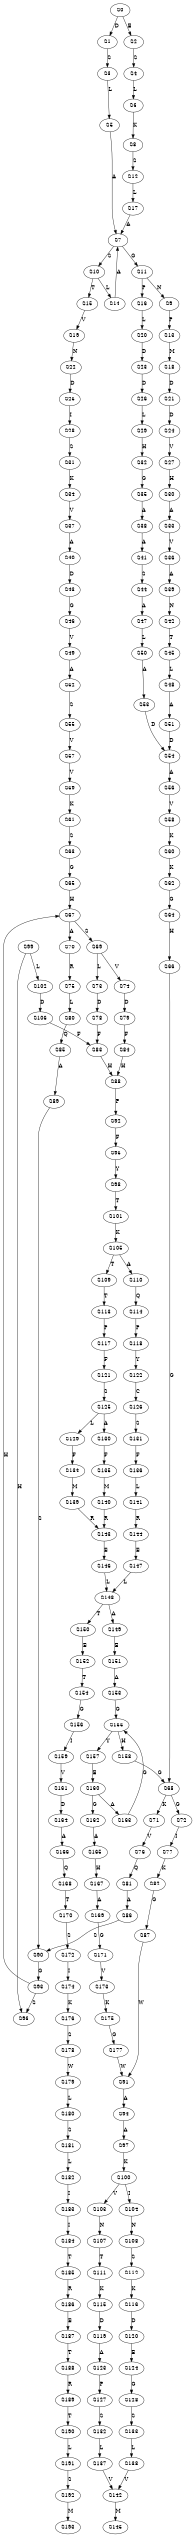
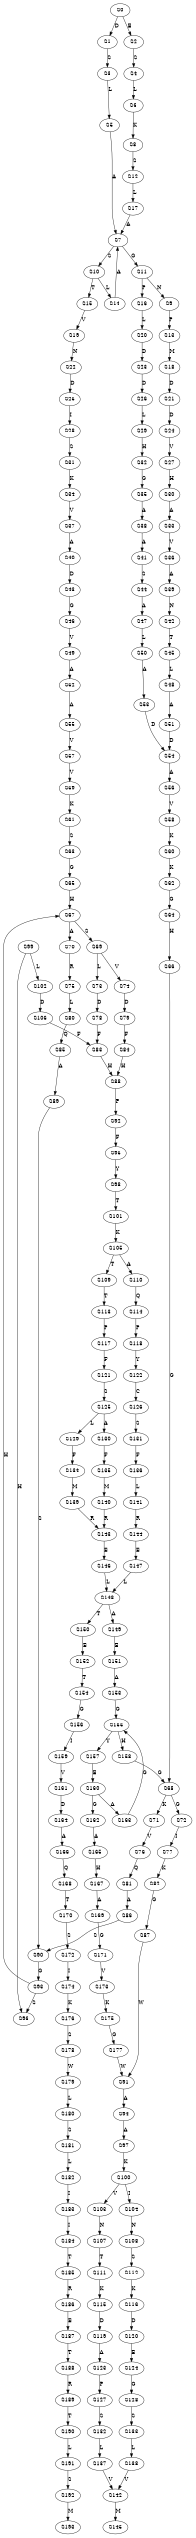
(72, 705) -> (72, 705)
